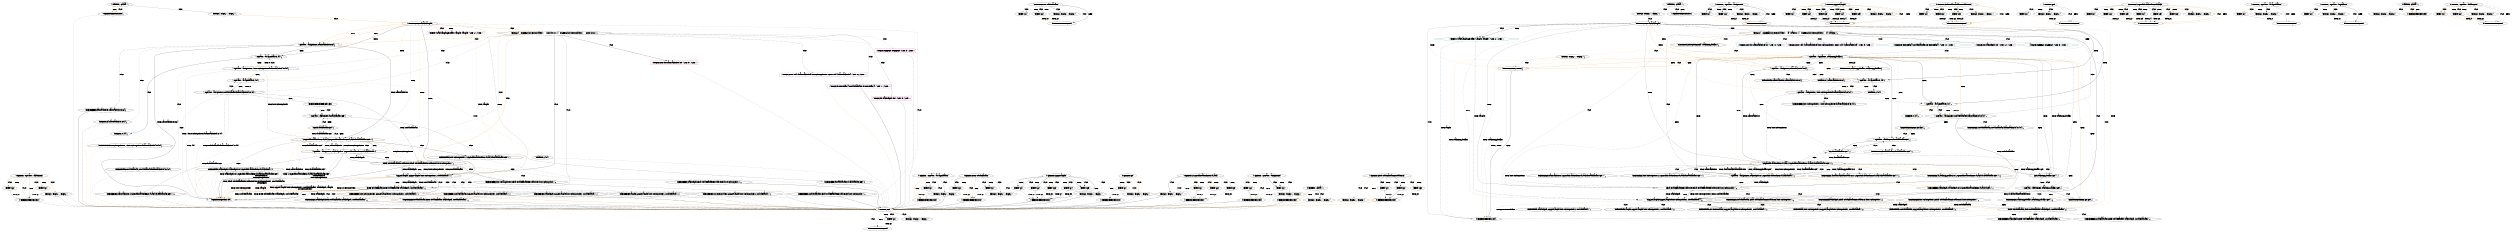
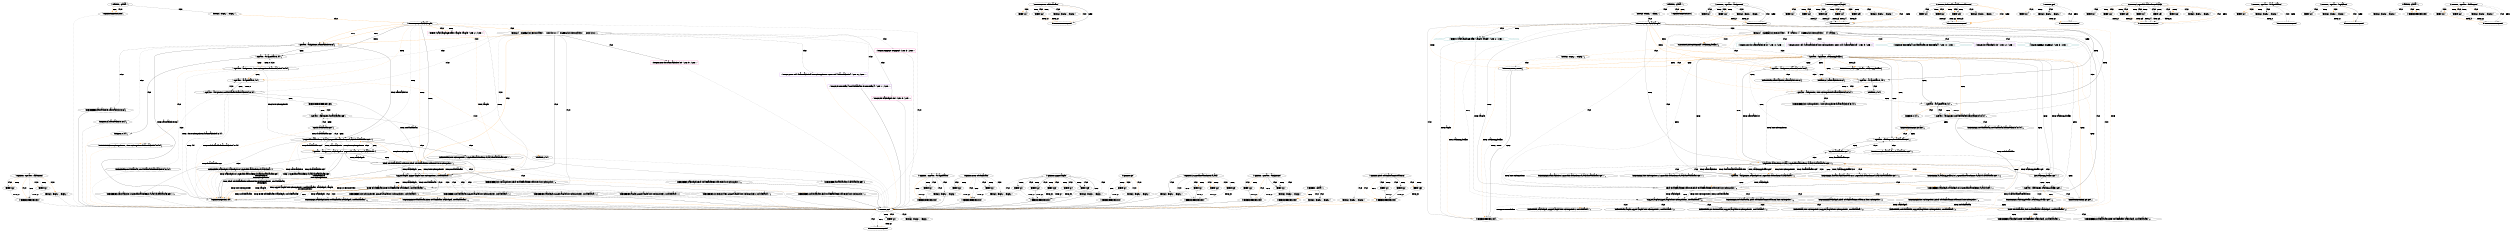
(1910, 51) -> (1762, 51)
(2048, 182) -> (2048, 182)
